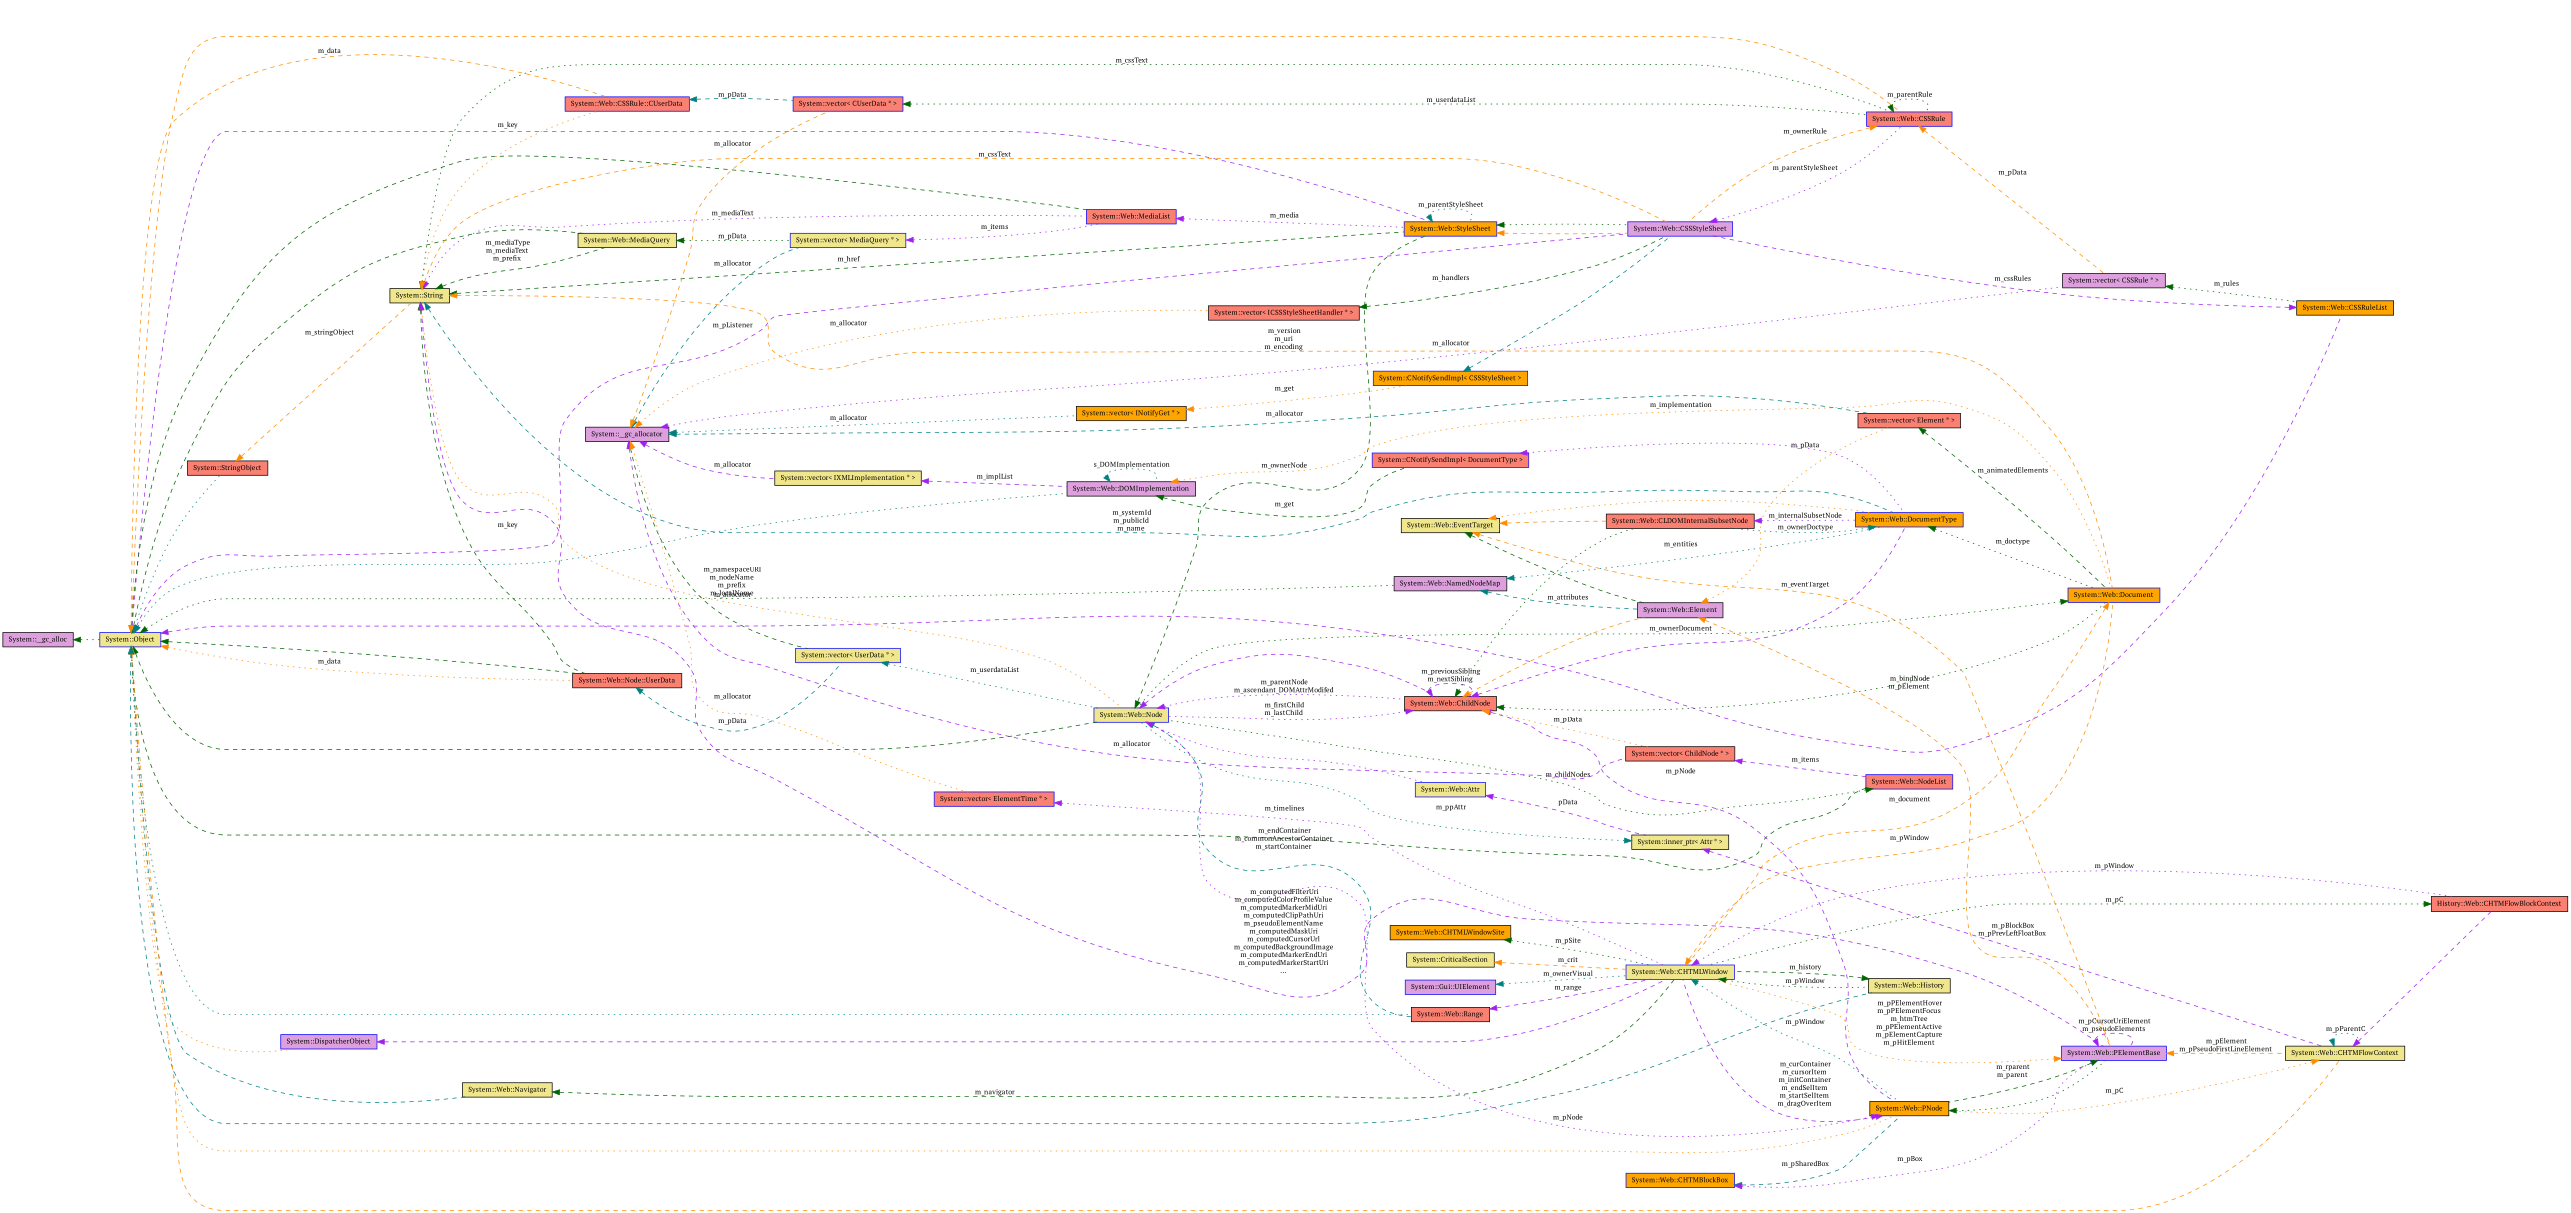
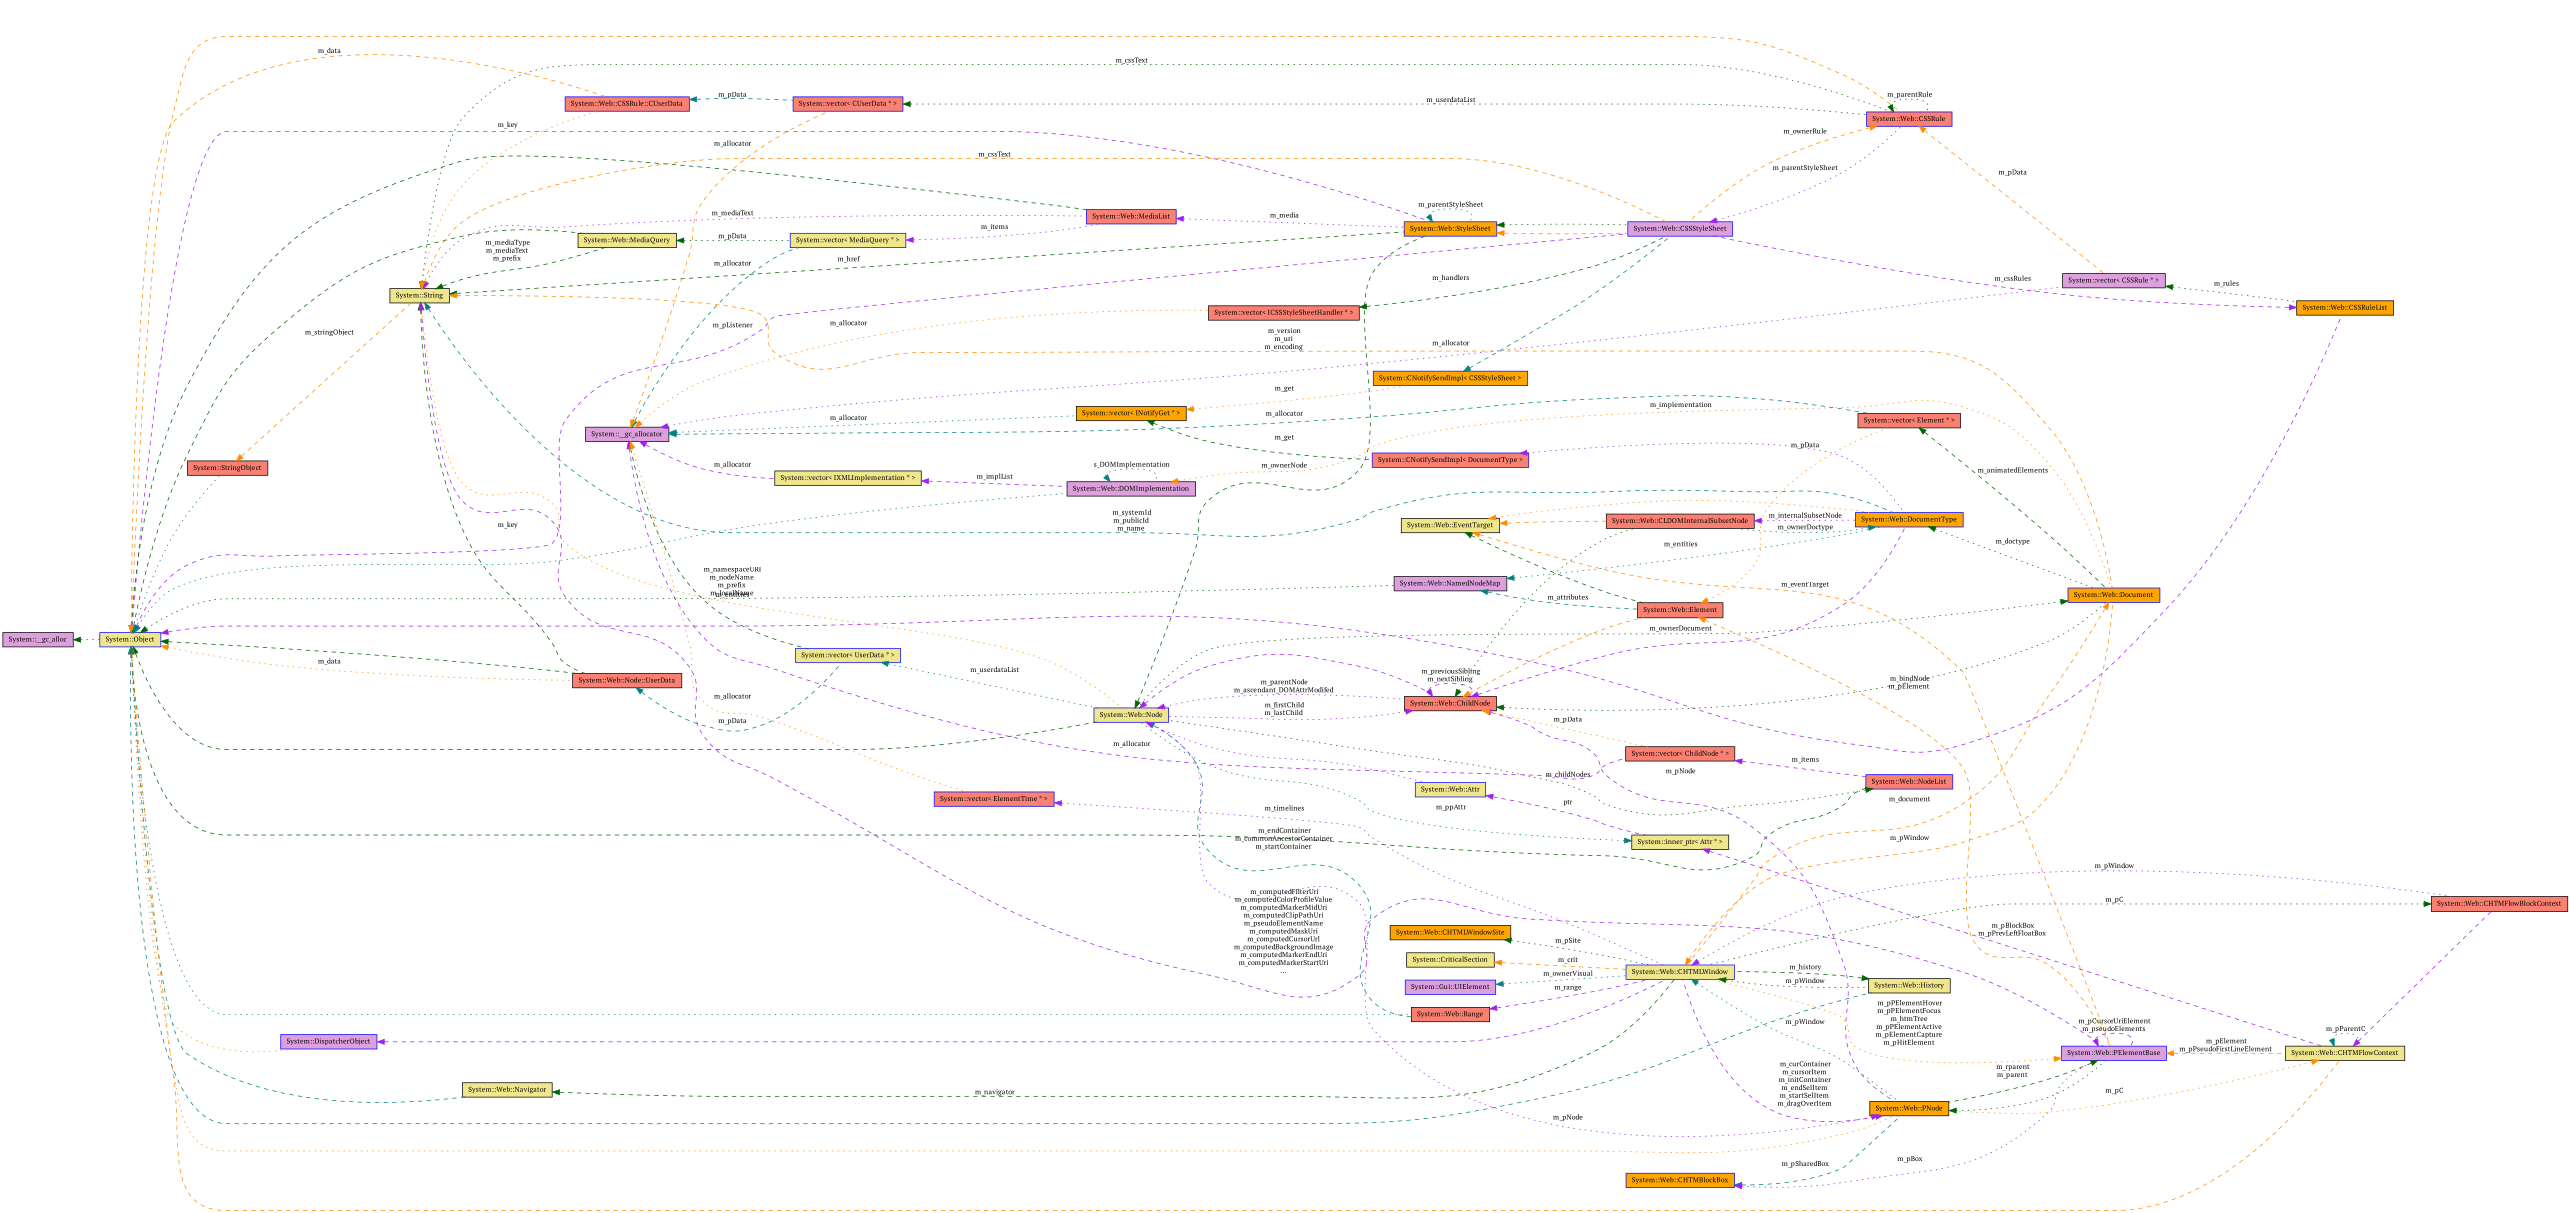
(1295, 517) -> (1261, 451)
(732, 595) -> (732, 595)
(1680, 610) -> (1680, 610)
(1568, 802) -> (1568, 802)
(2500, 904) -> (2500, 904)
